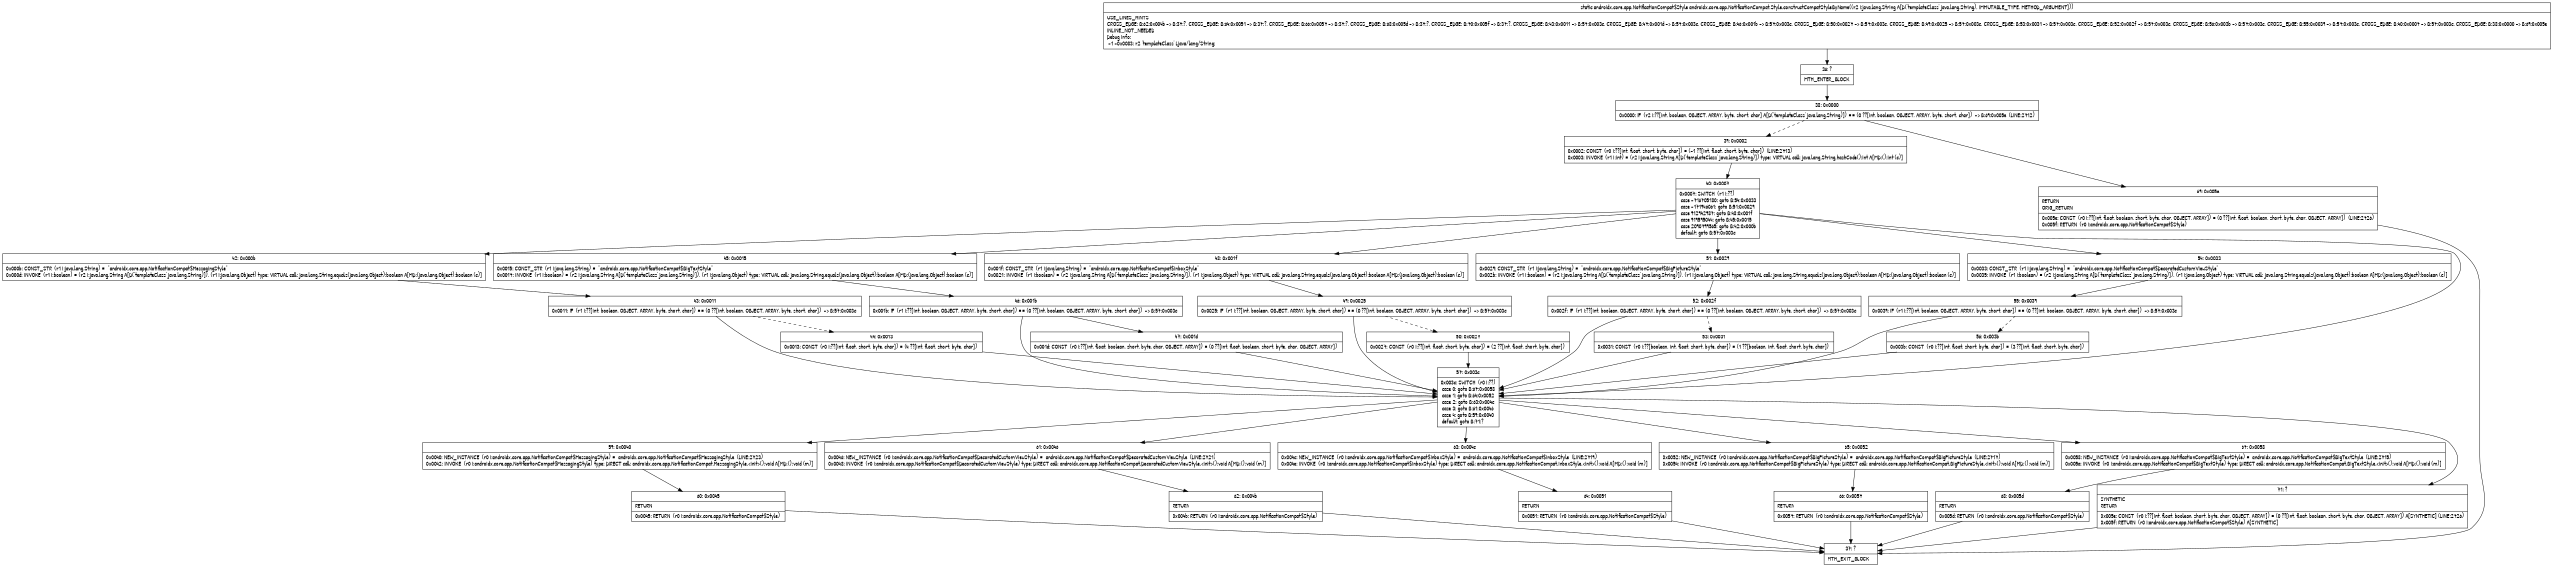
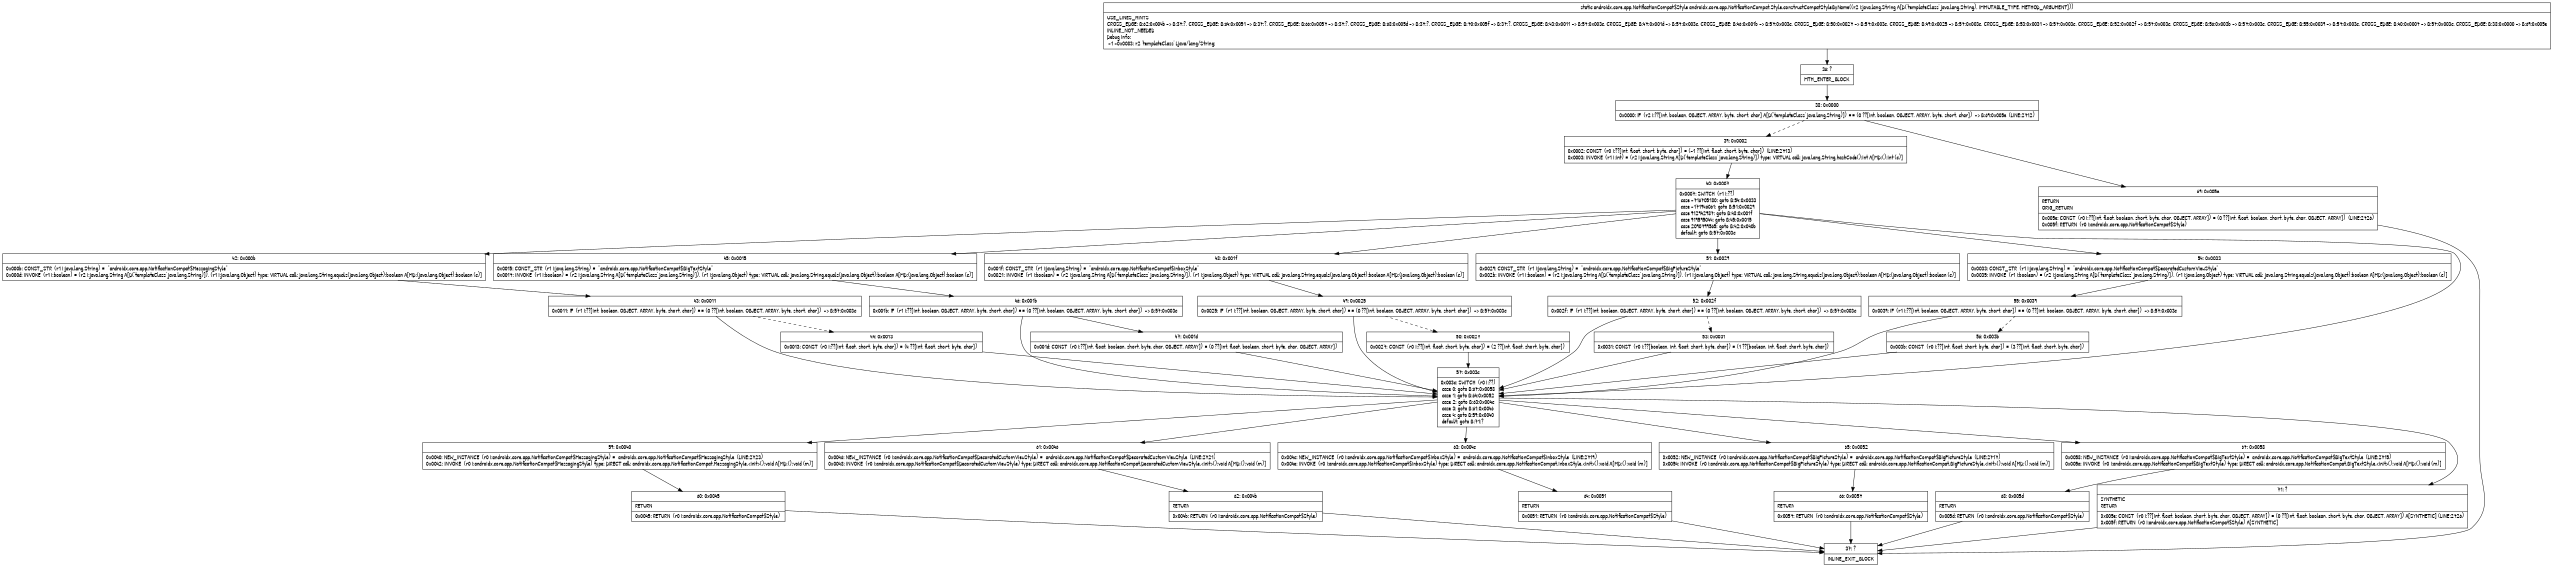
(1718, 226) -> (1718, 226)
(1849, 559) -> (1851, 559)
